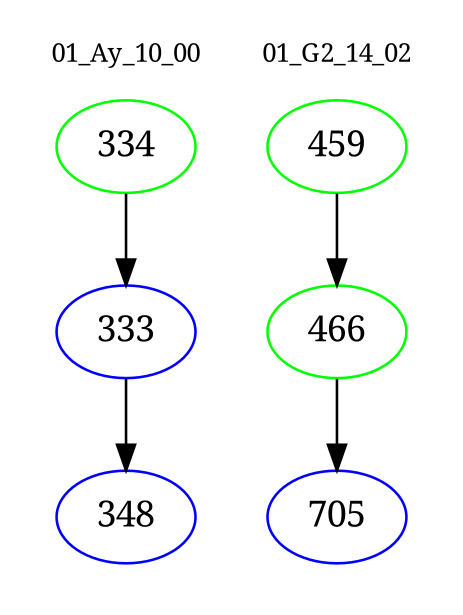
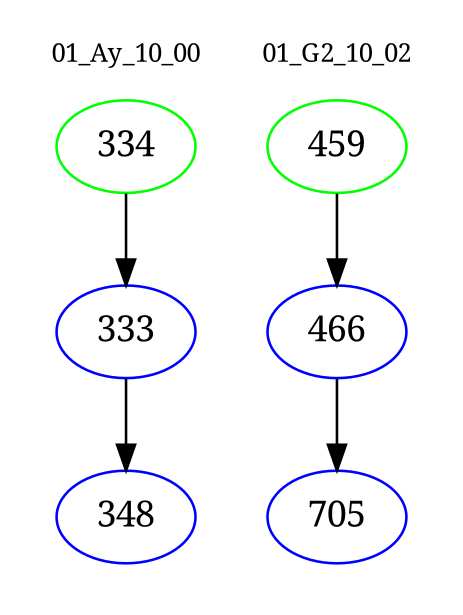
(337, 55) -> (337, 55)
(337, 332) -> (337, 332)
